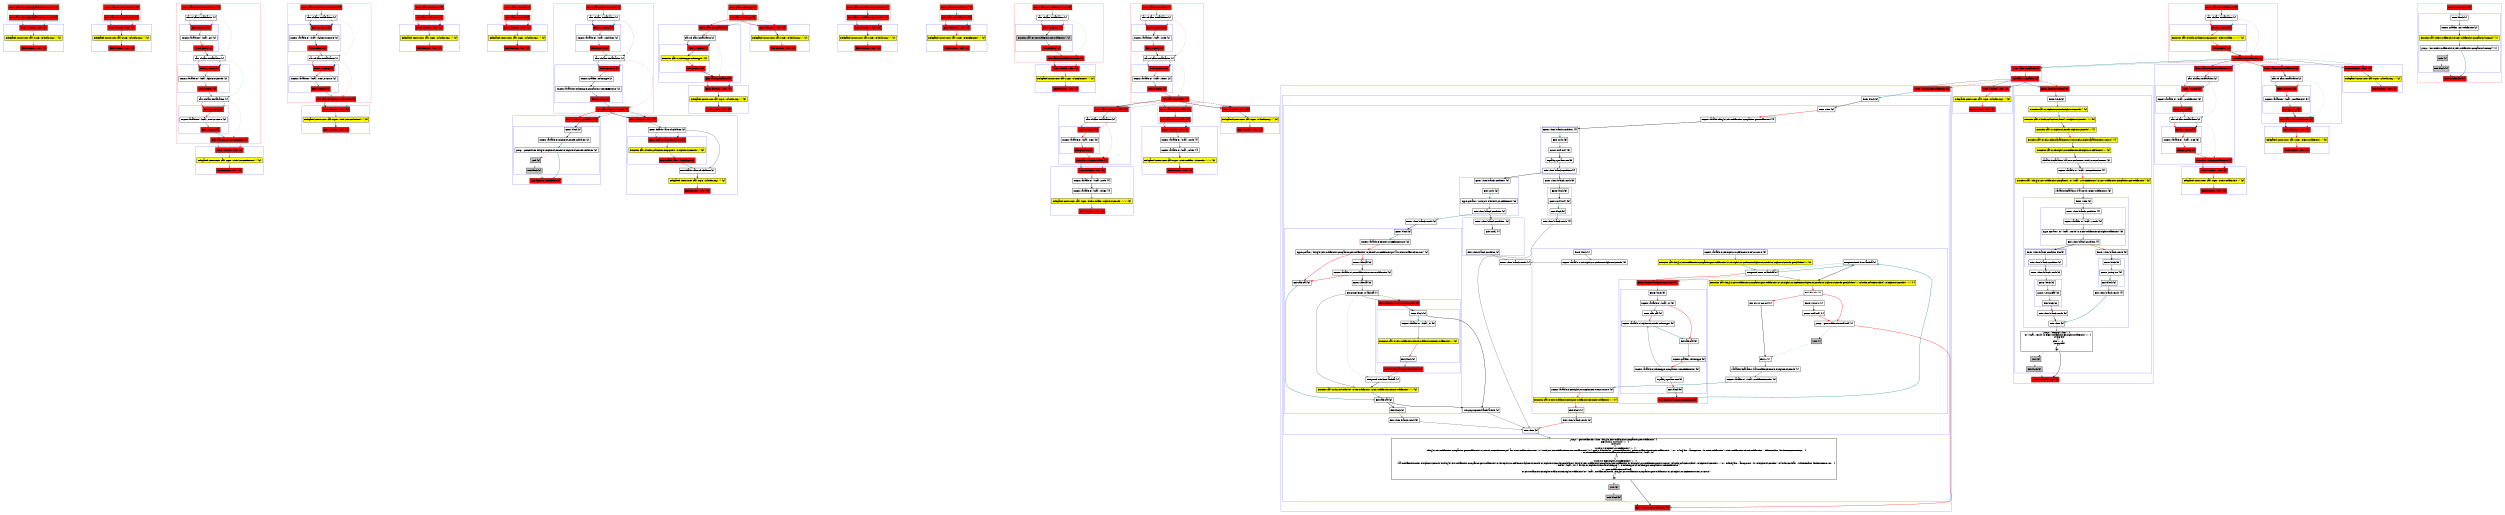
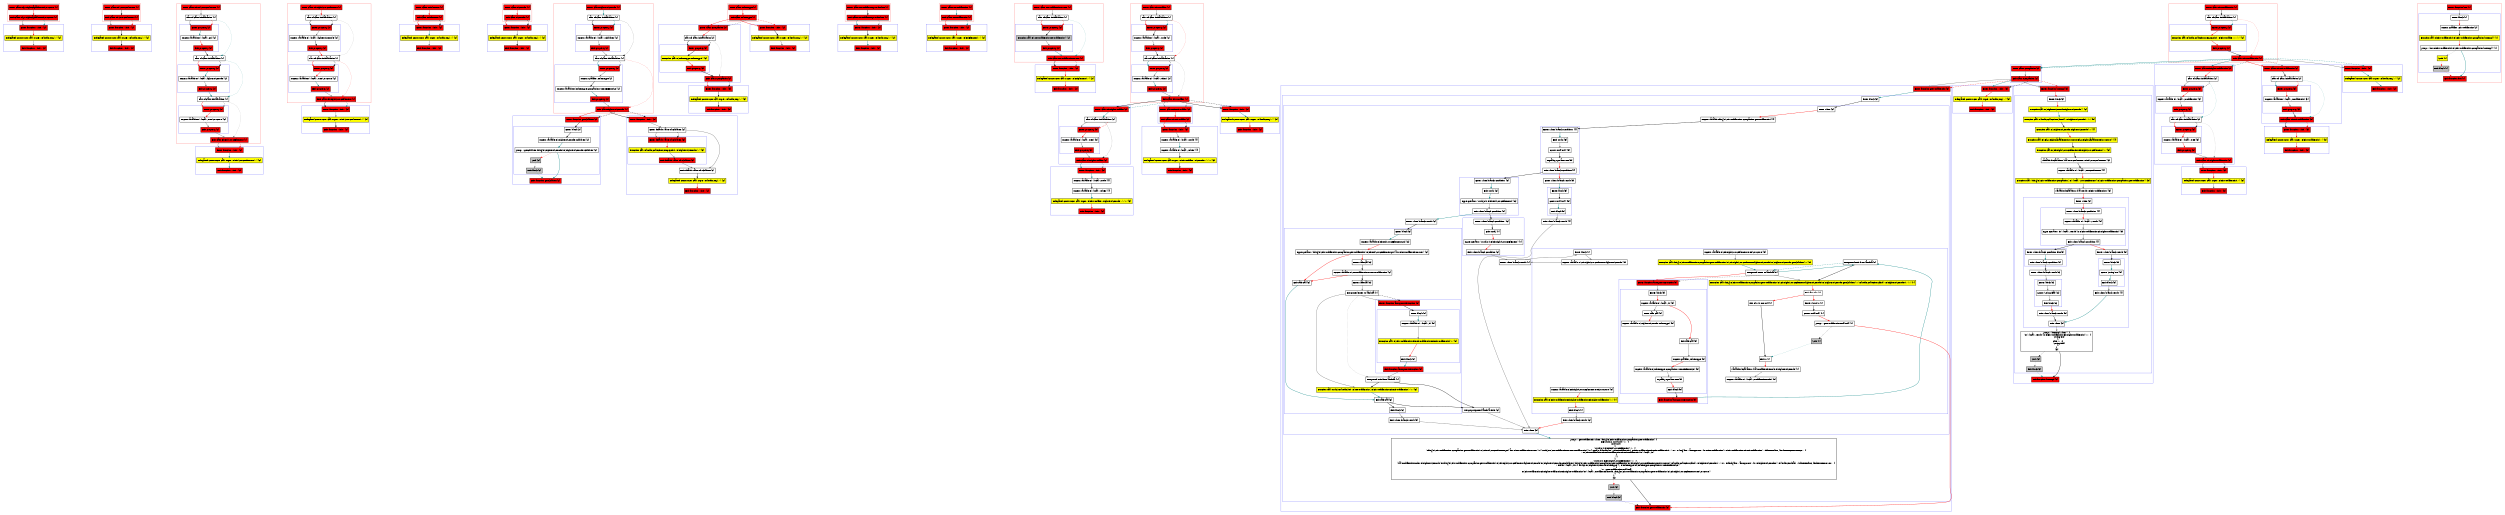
(2442, 58) -> (2442, 58)
none -> (1492, 185)
none -> (1493, 242)
none -> (1550, 258)
(1841, 301) -> (1814, 297)
(1668, 332) -> none
(1480, 343) -> (1435, 388)
(1650, 349) -> (1668, 374)
(1675, 385) -> none
